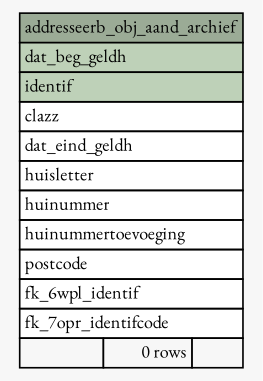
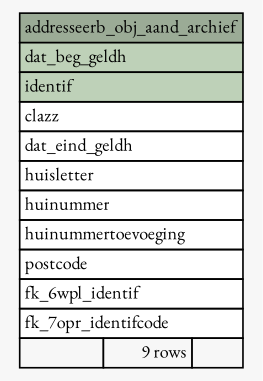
(164, 352) -> (164, 352)
